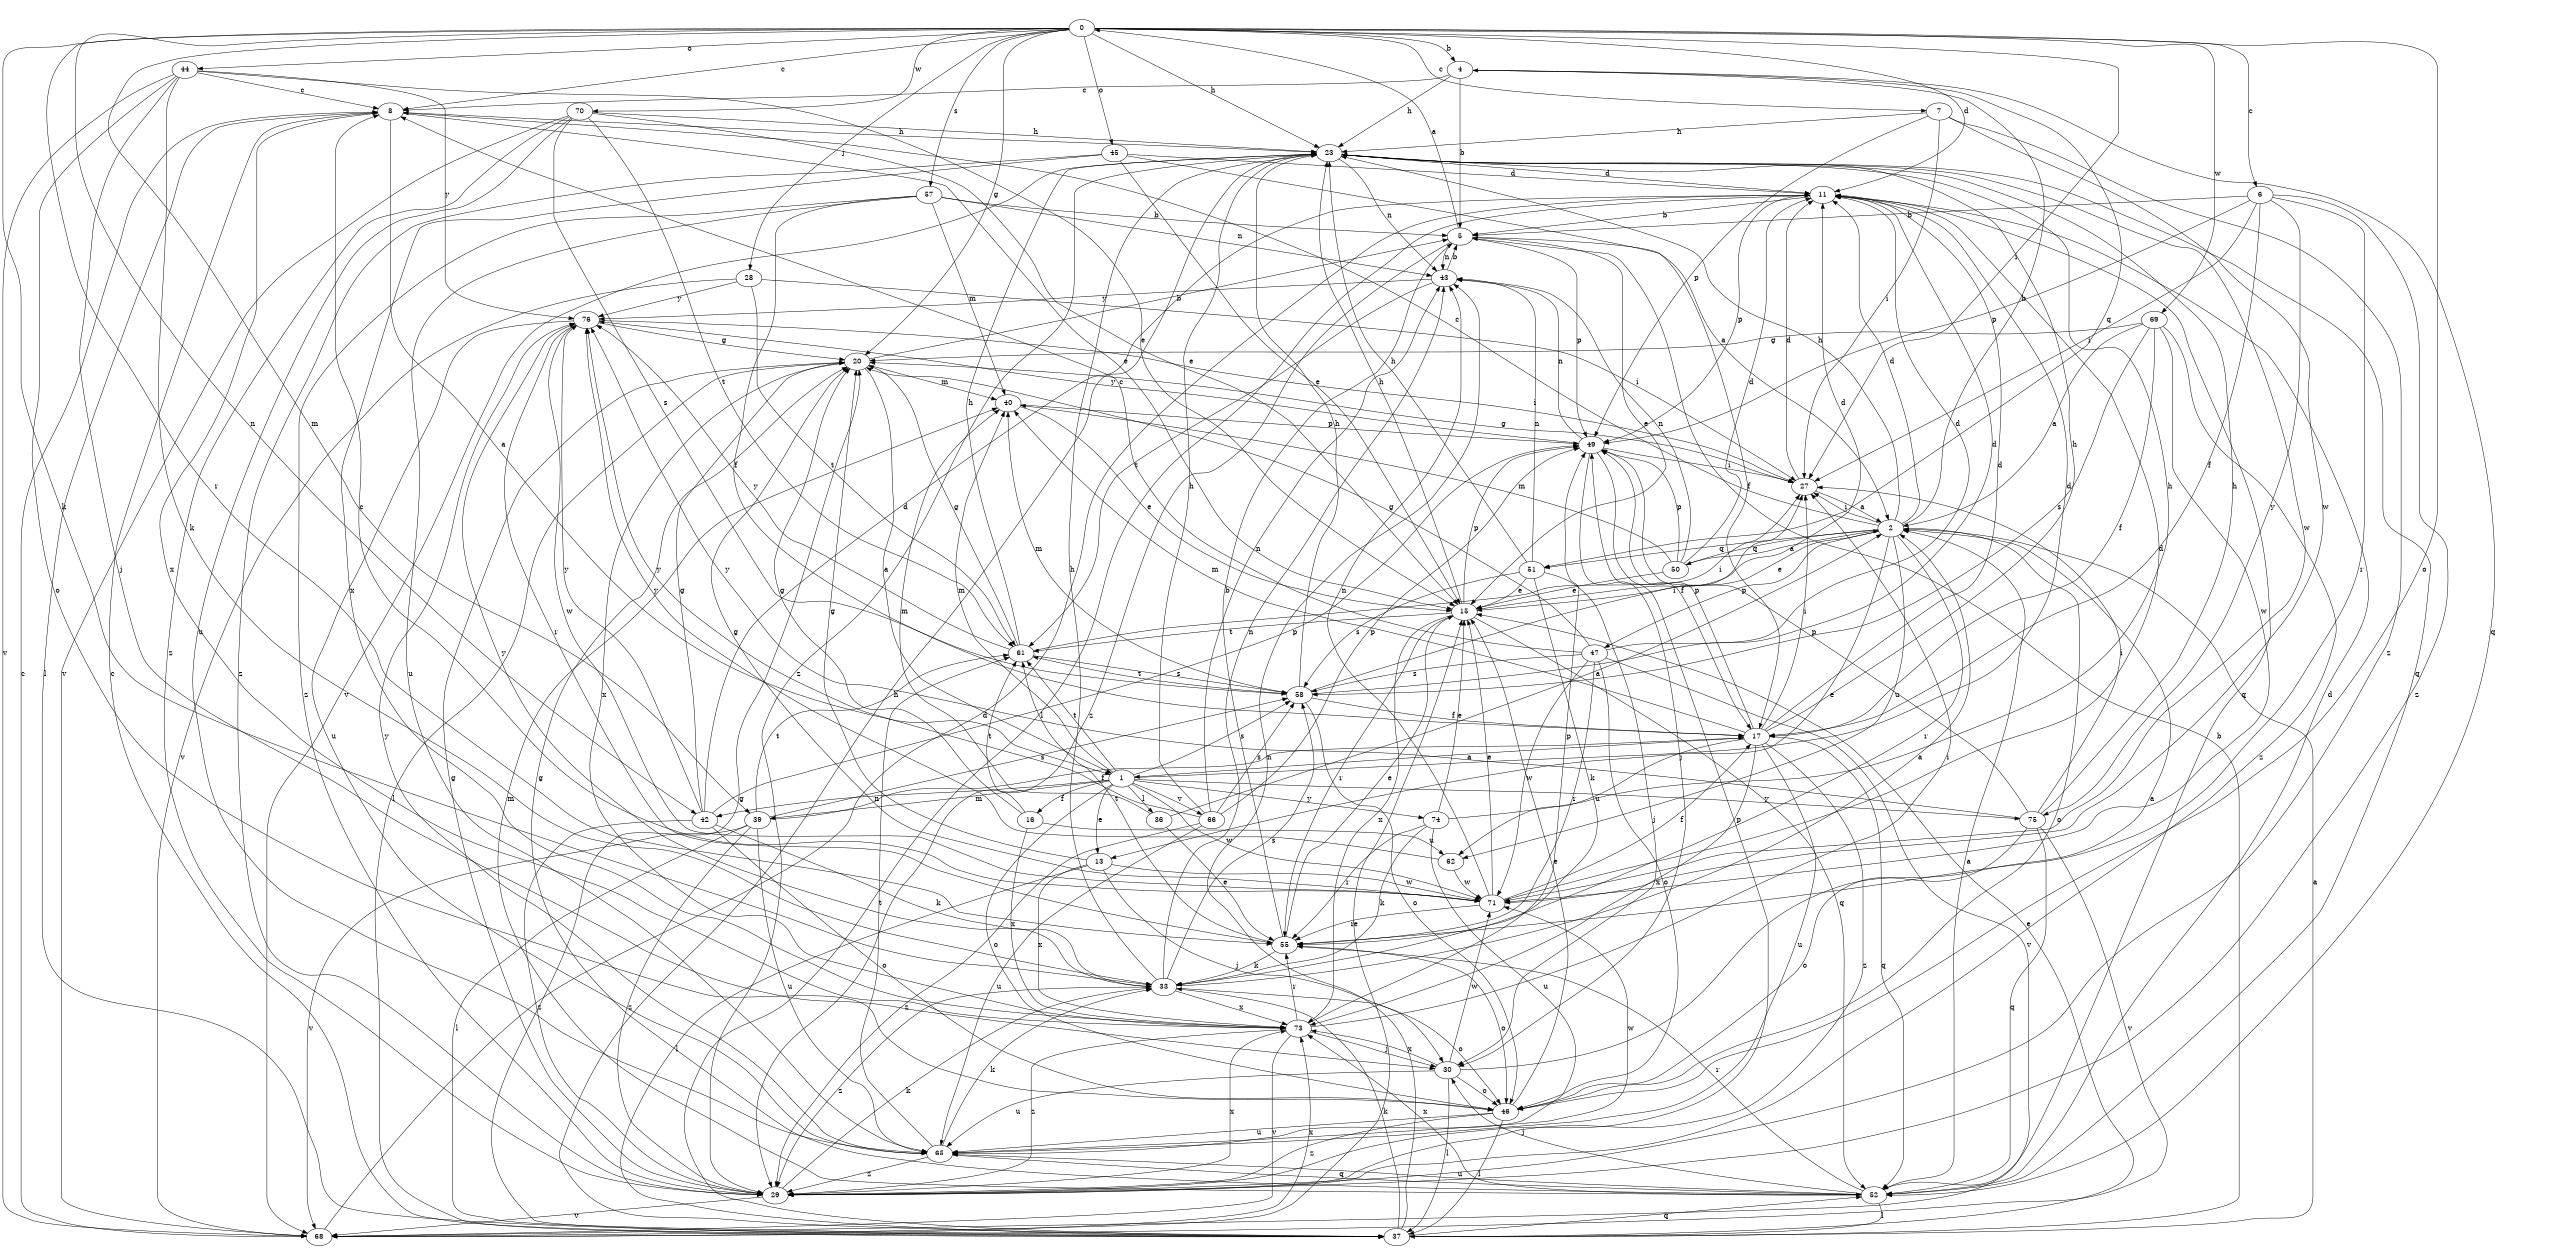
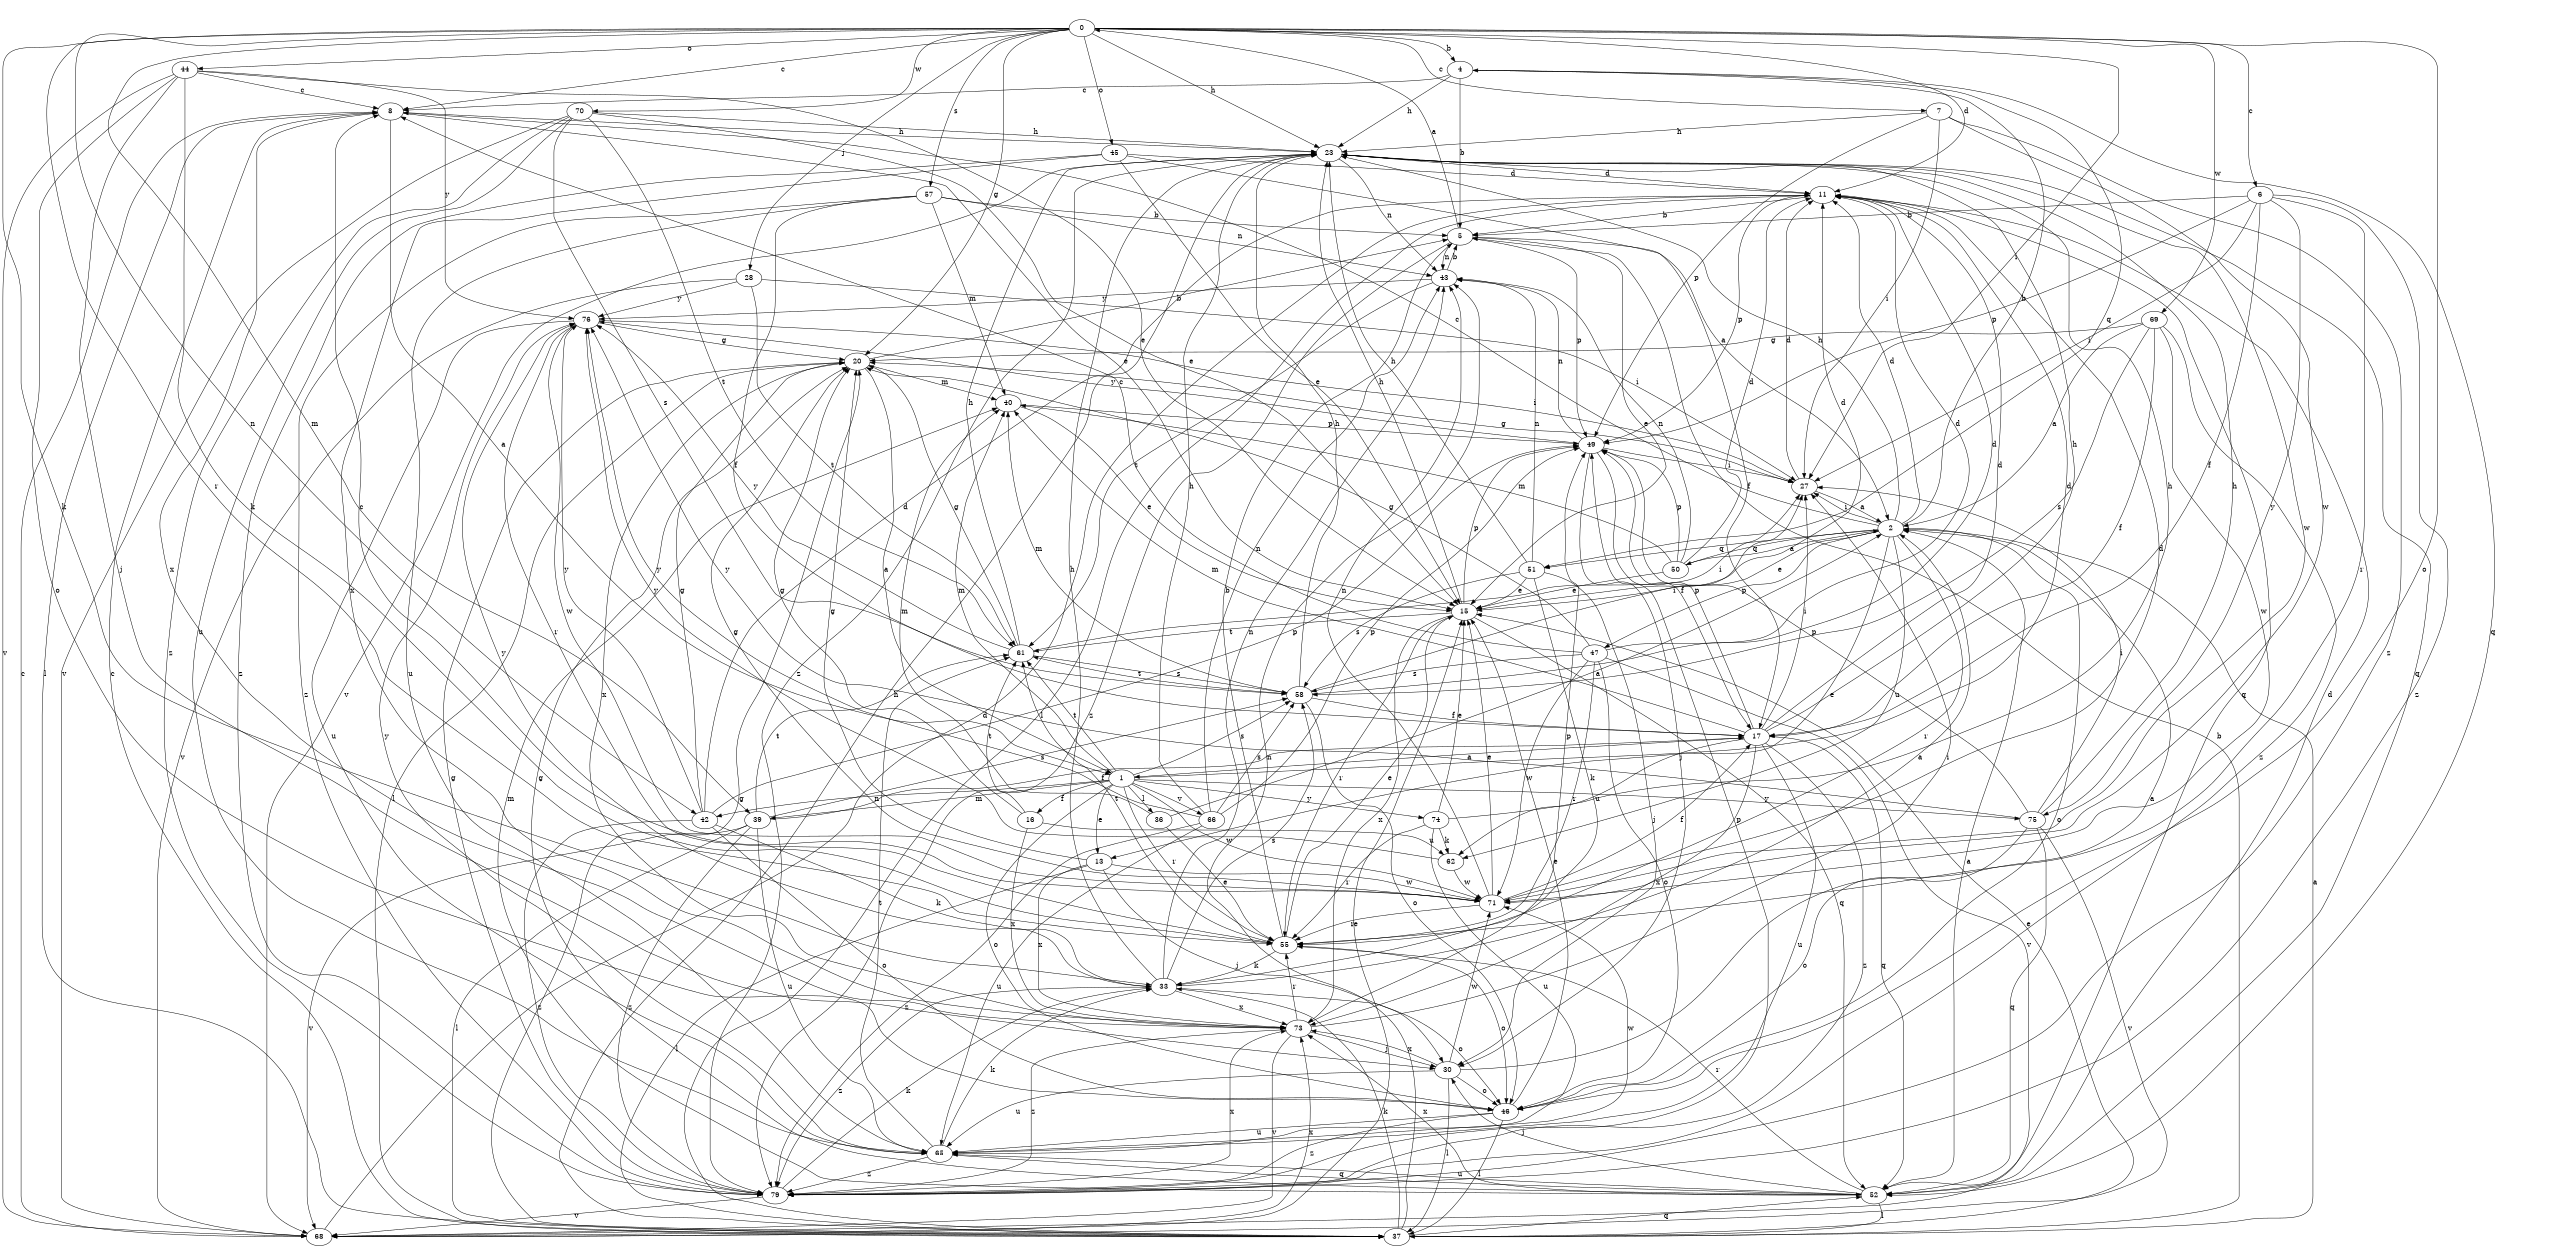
(388, 716) -> (510, 740)
none -> (1169, 866)
(1330, 955) -> (1443, 839)
(775, 1195) -> (775, 1195)
